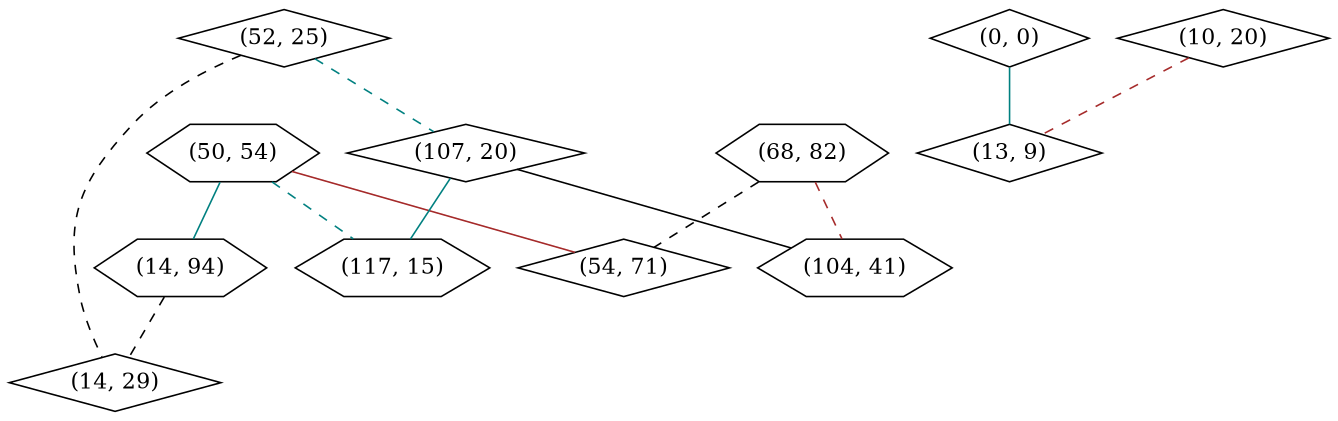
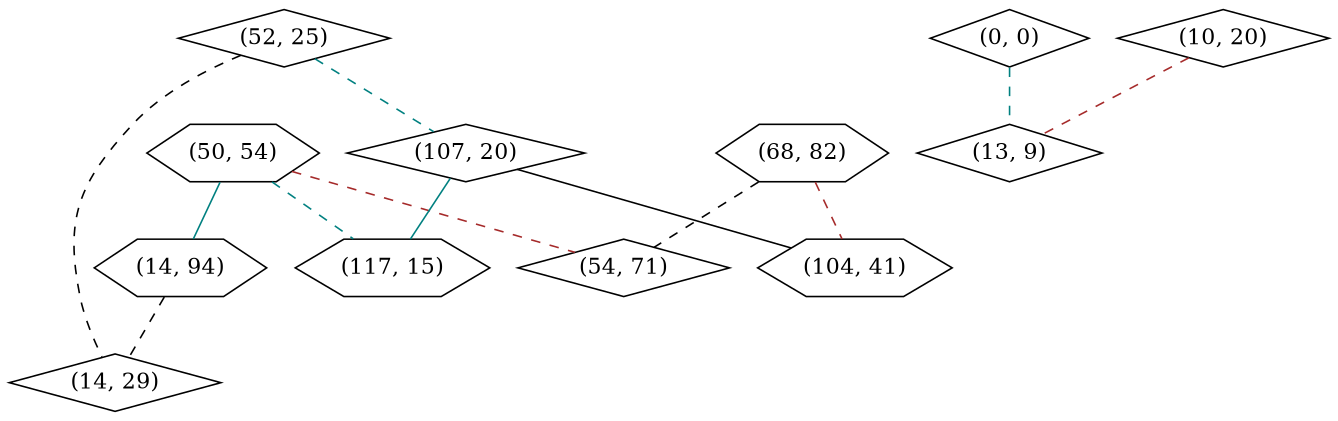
(1010, 96) -> (1010, 96)
(440, 214) -> (440, 214)
